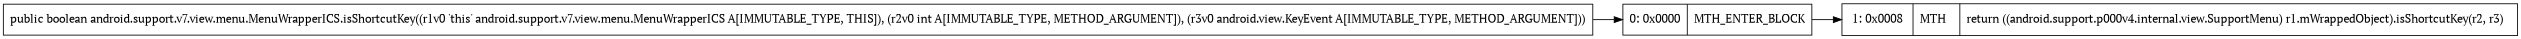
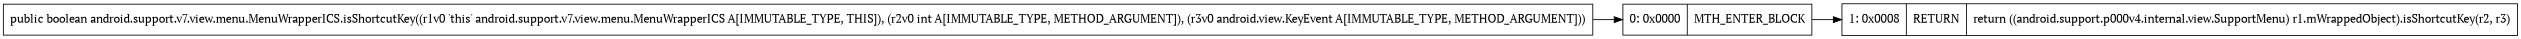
(1933, 19) -> (1936, 19)
